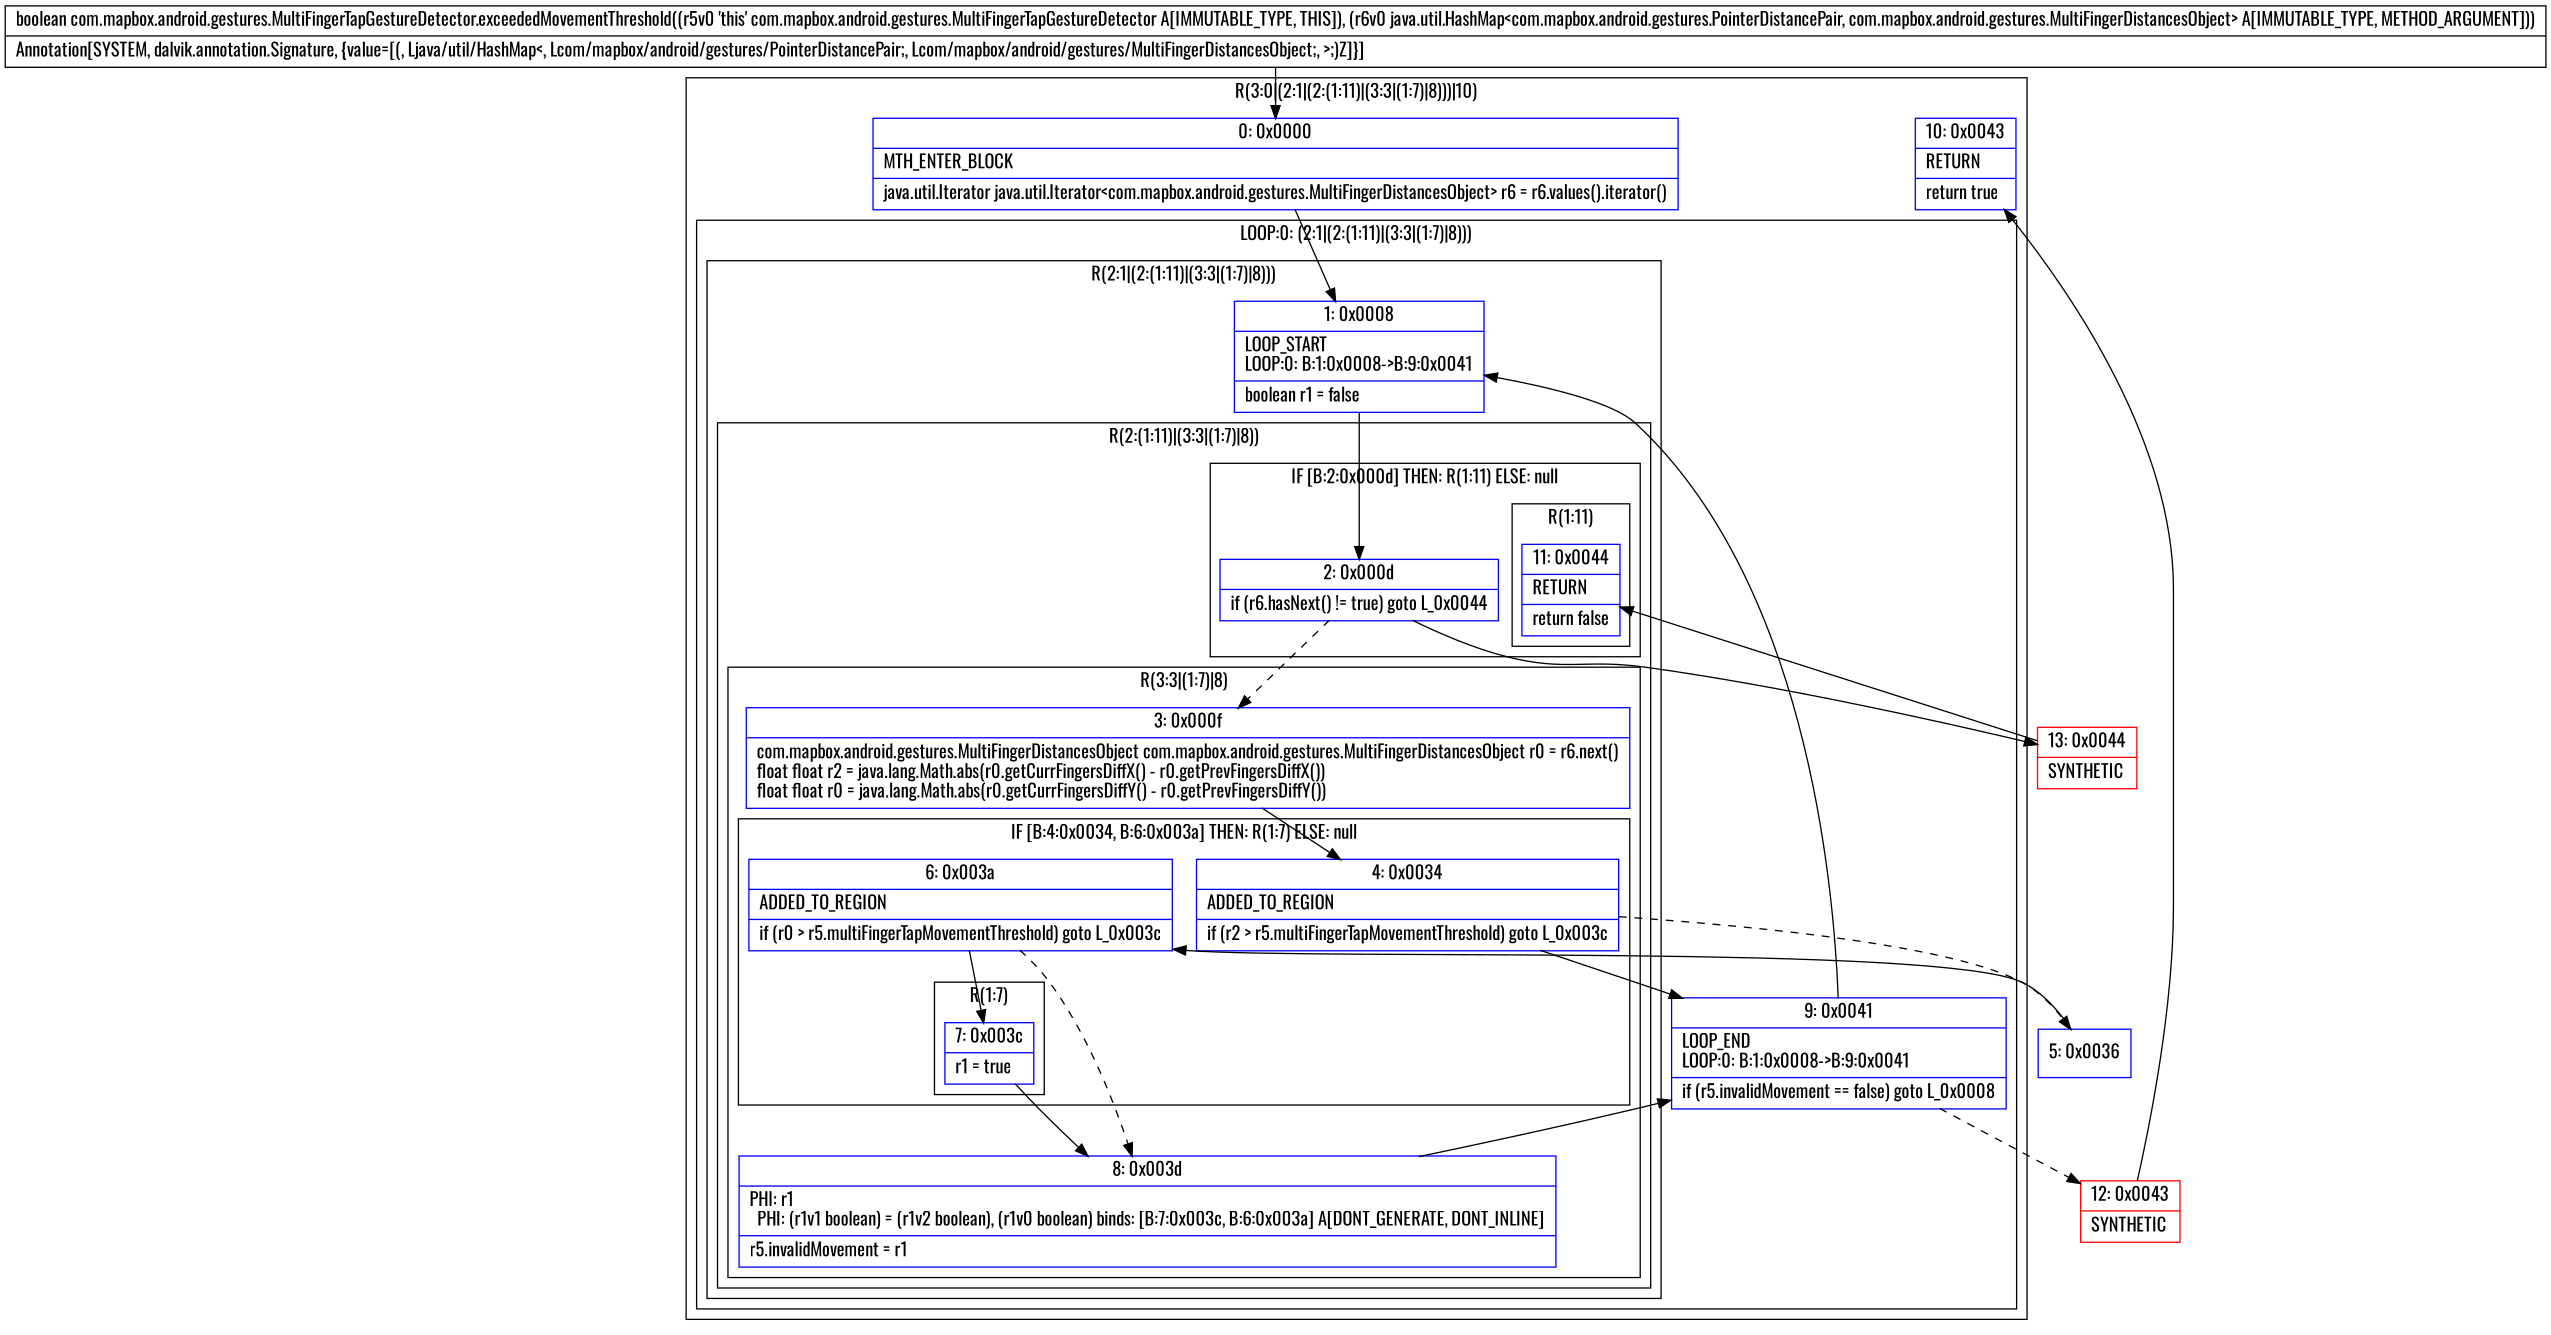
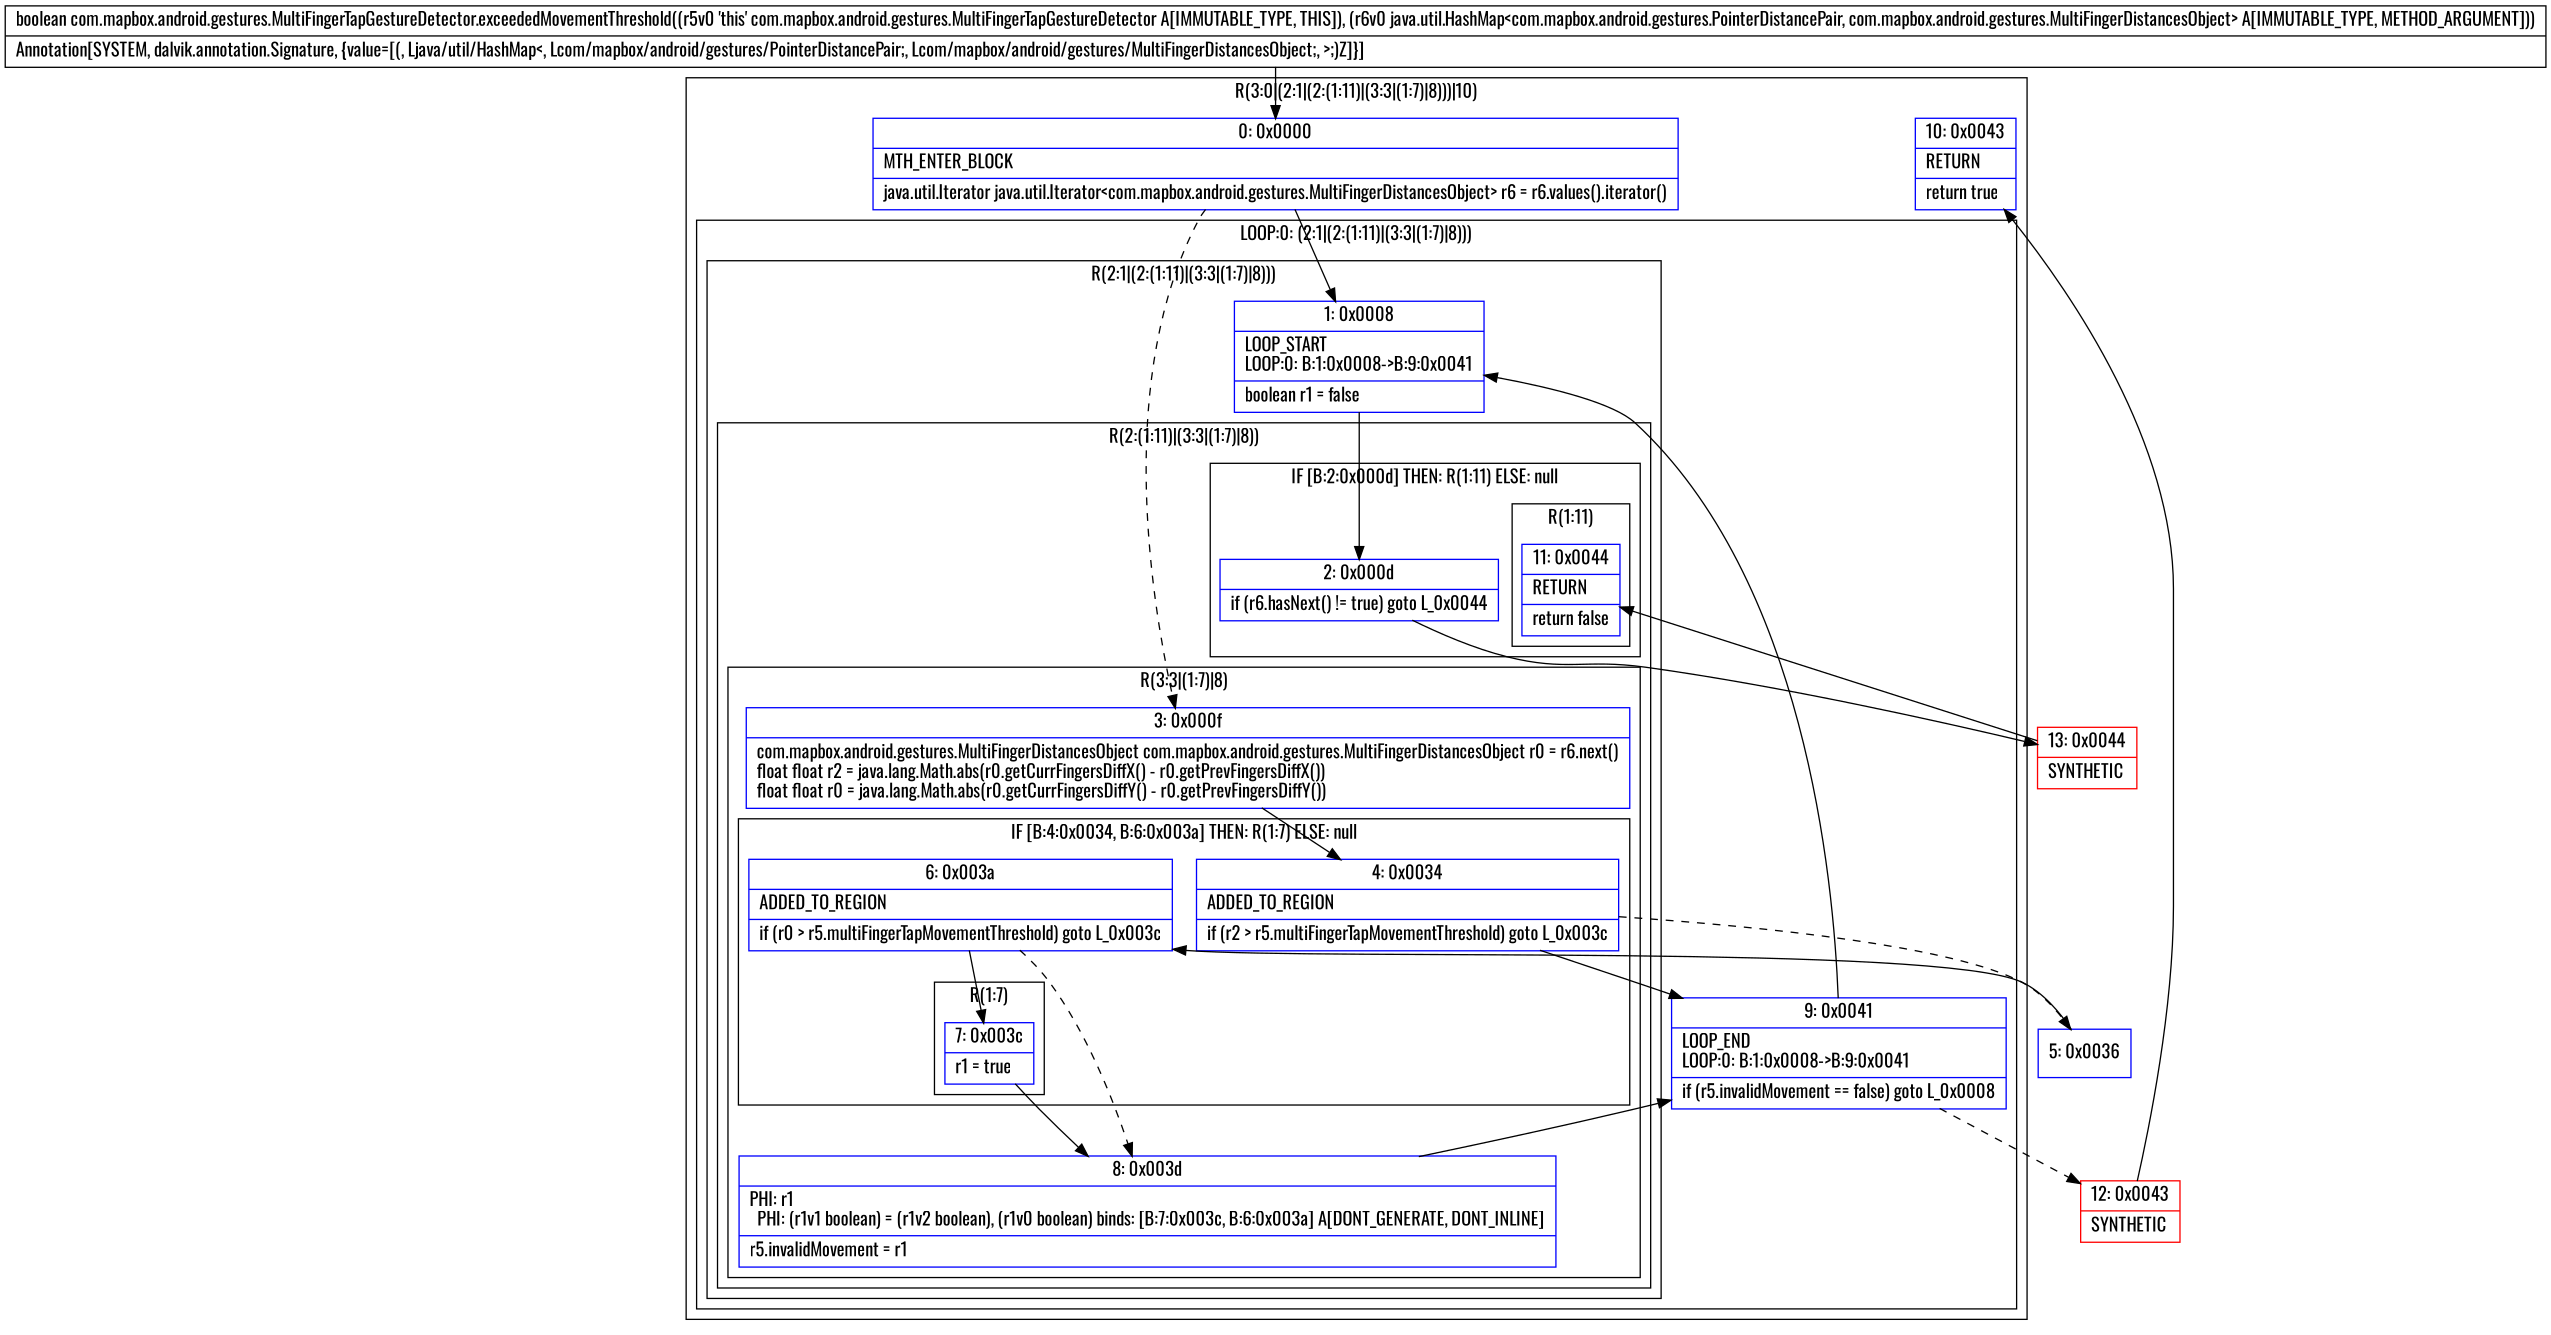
(1301, 648) -> (1147, 449)
